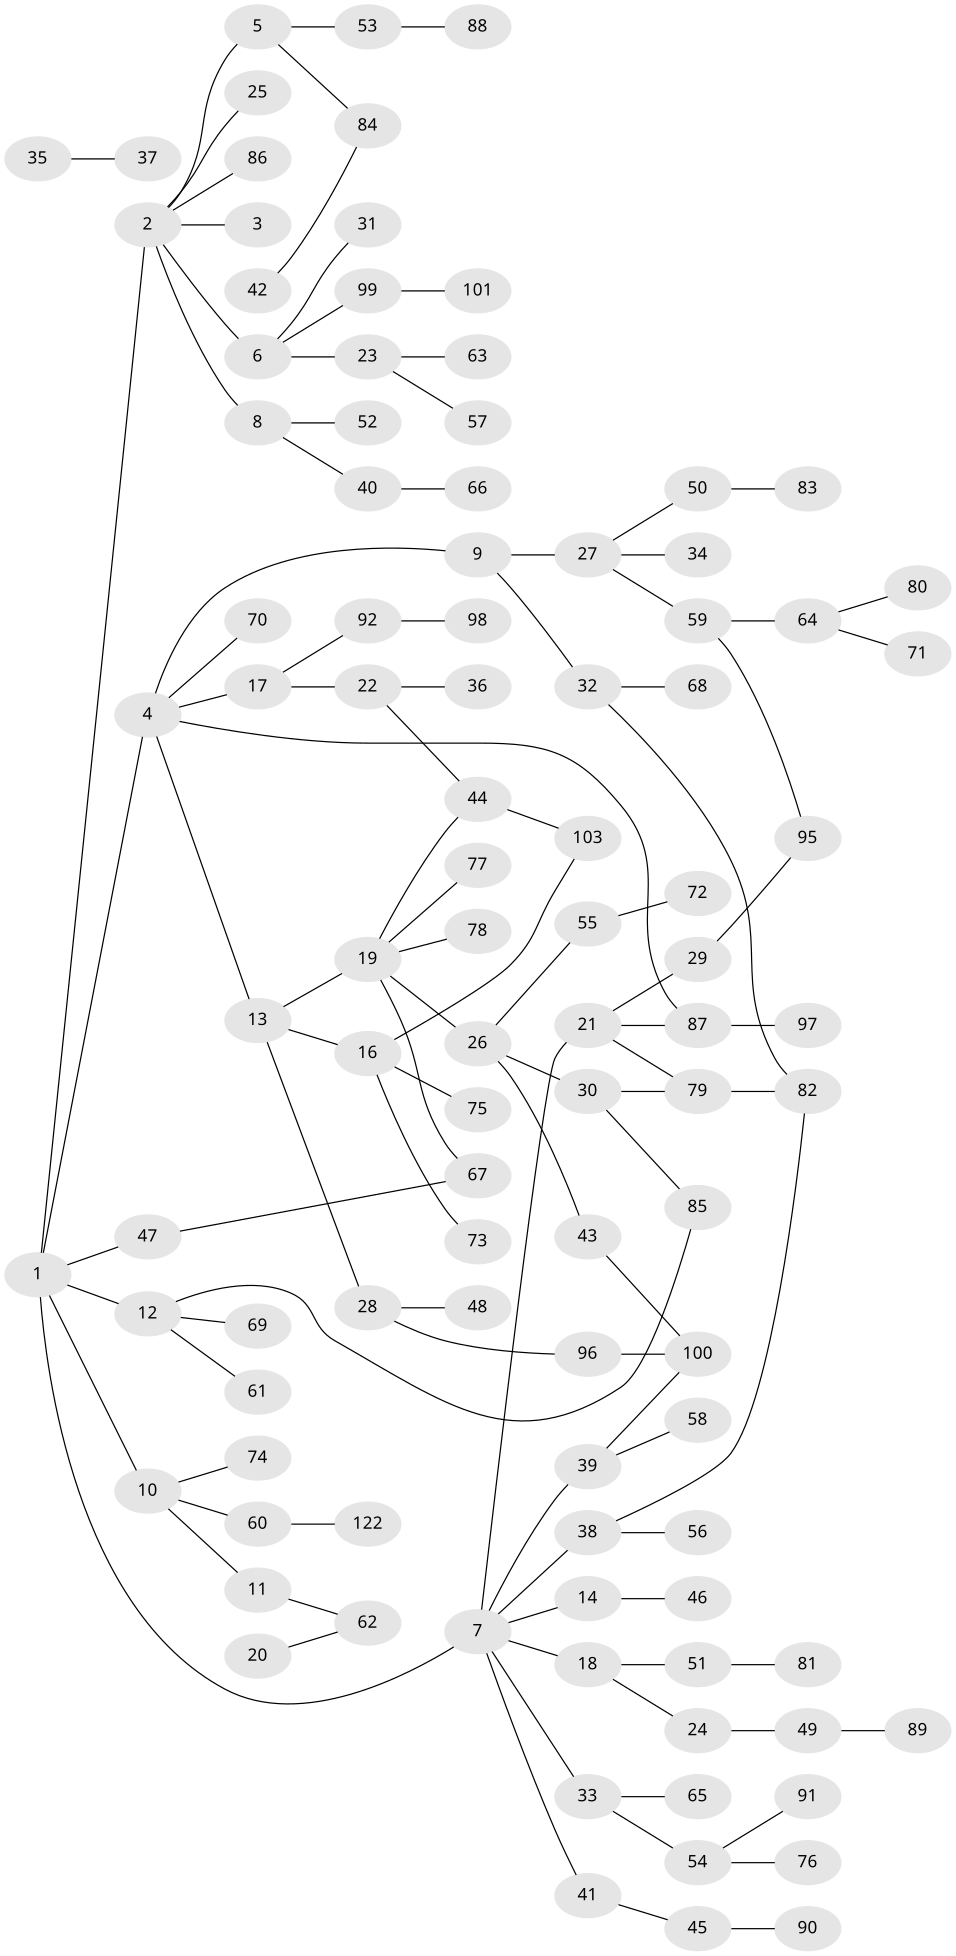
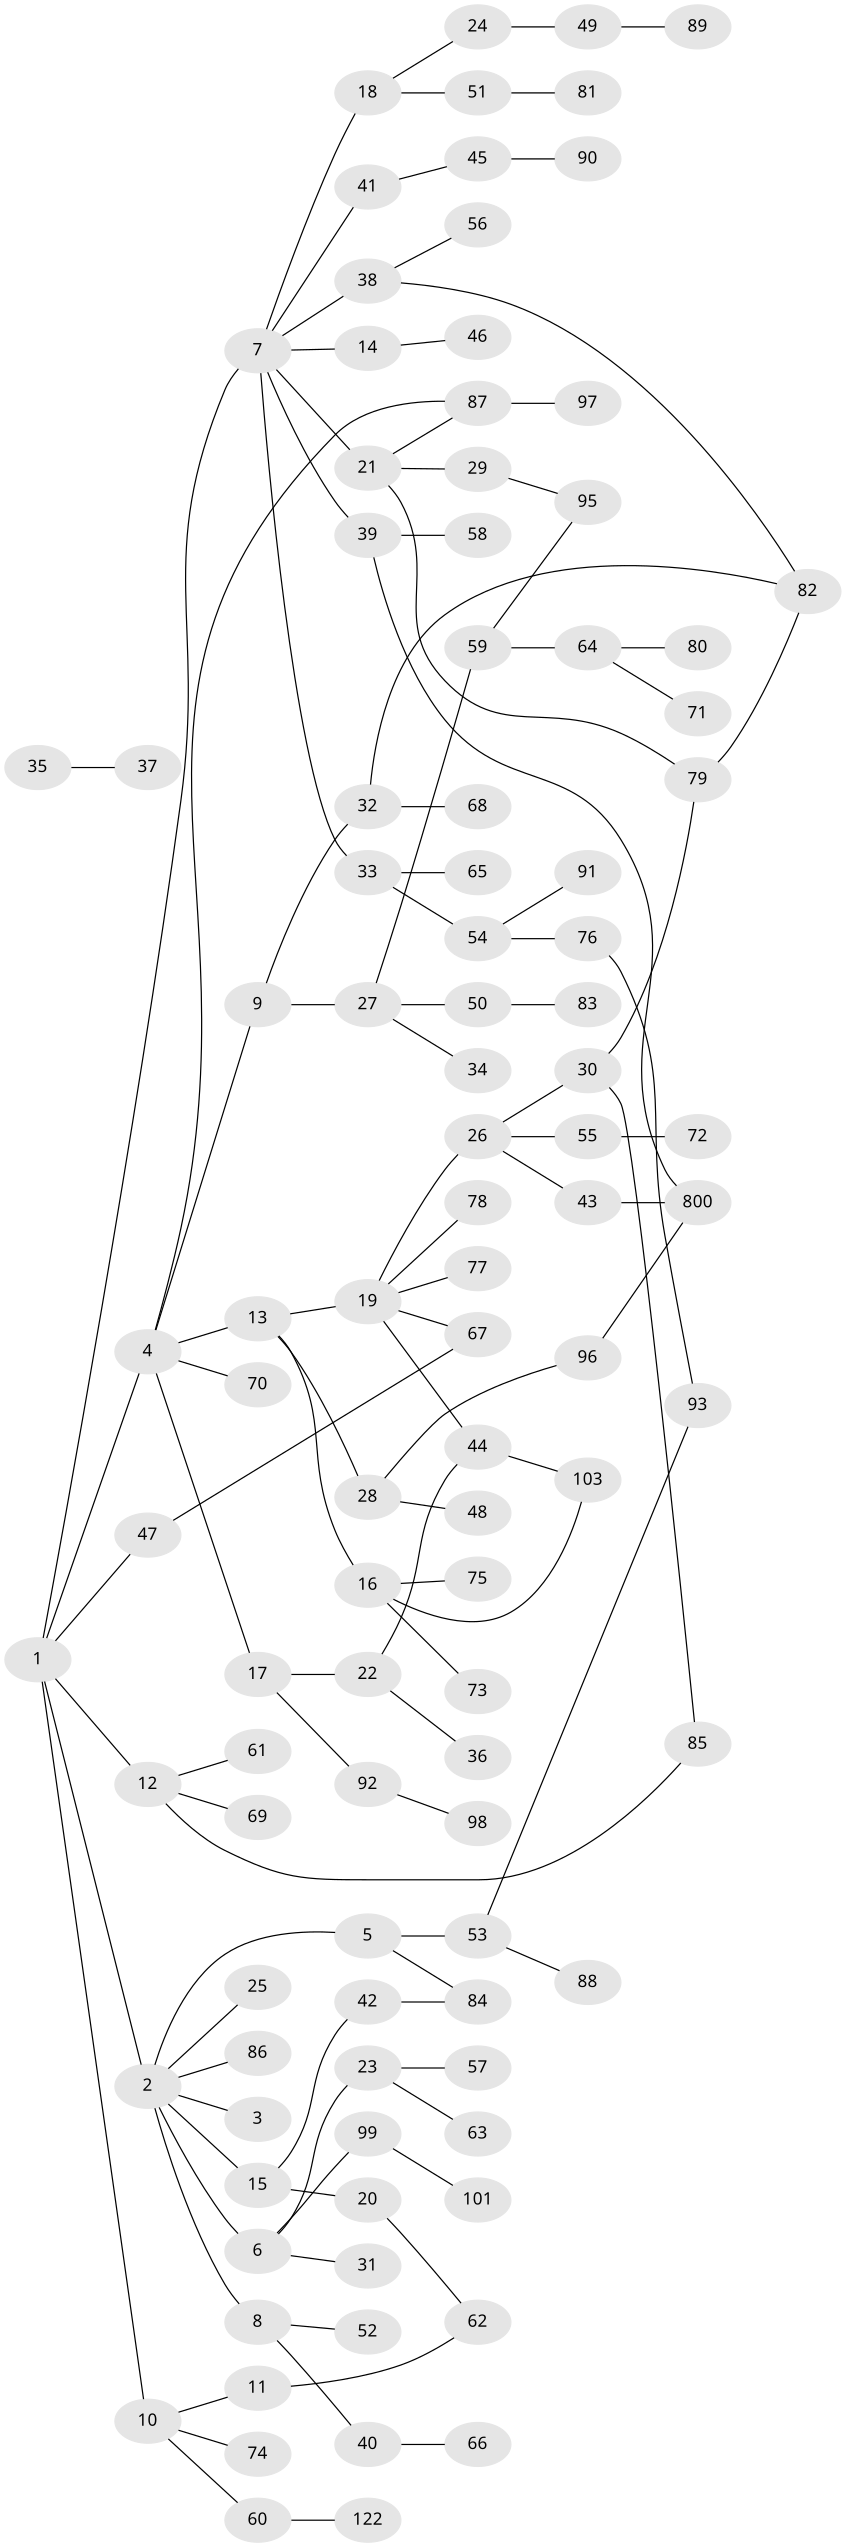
(698, 1354) -> (698, 1203)
none -> (698, 1406)
none -> (258, 2185)
